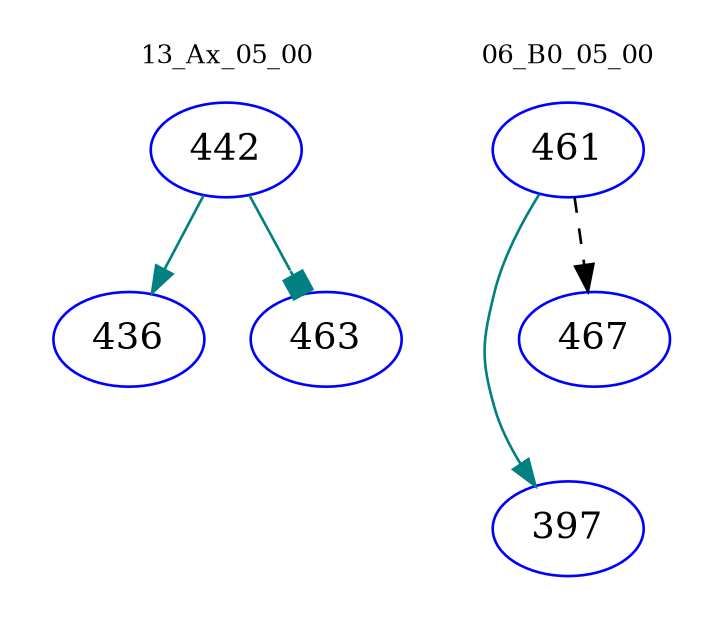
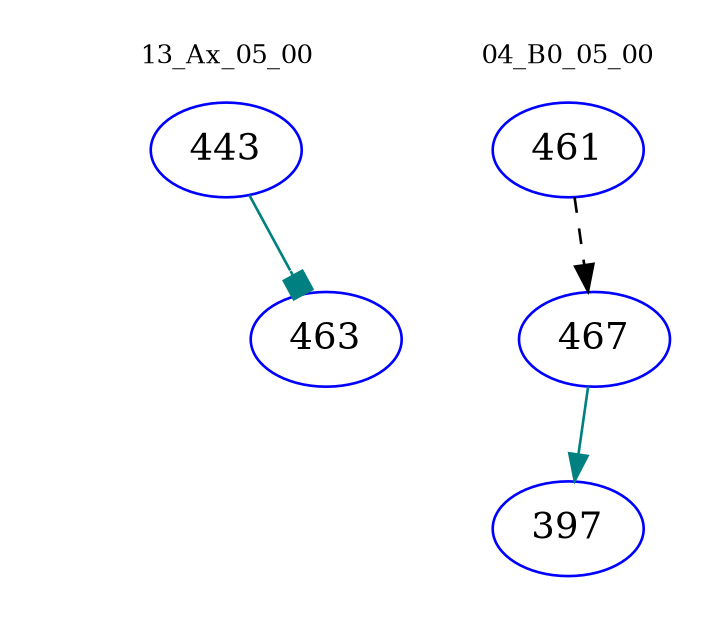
(568, 57) -> (568, 57)
(226, 150) -> (226, 150)
(487, 327) -> (583, 420)
(129, 339) -> none
